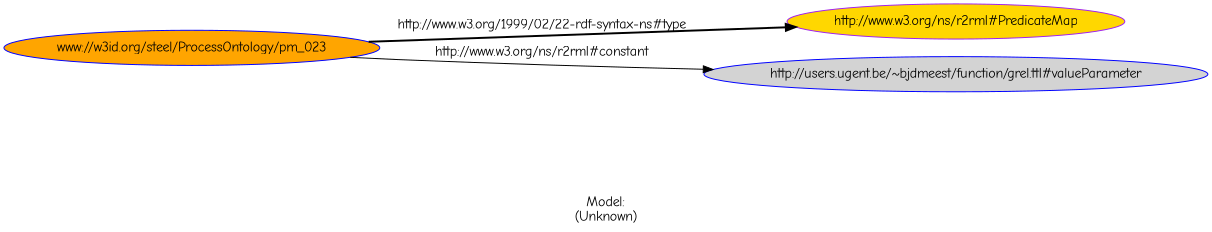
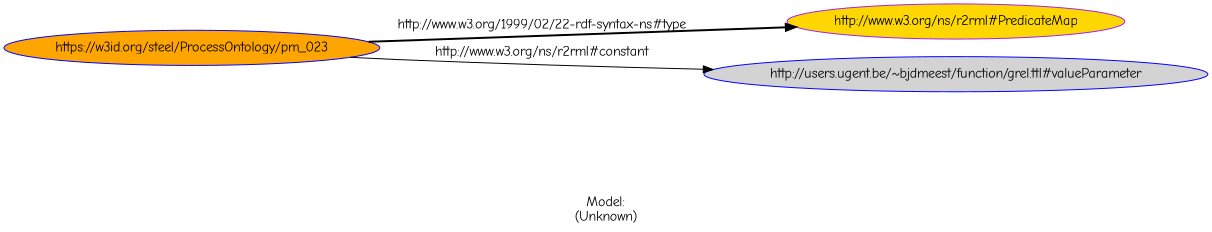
(192, 48) -> (192, 48)
